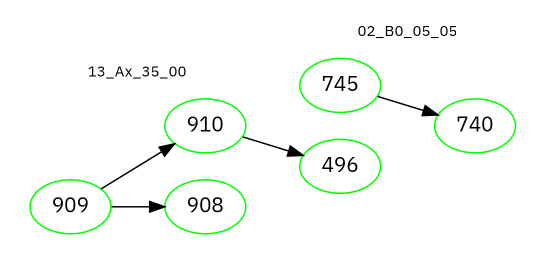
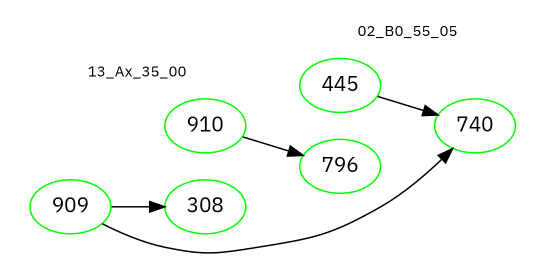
(408, 32) -> (408, 32)
(340, 85) -> (340, 85)
(340, 166) -> (340, 166)
(131, 170) -> (281, 243)
(205, 207) -> (205, 207)
